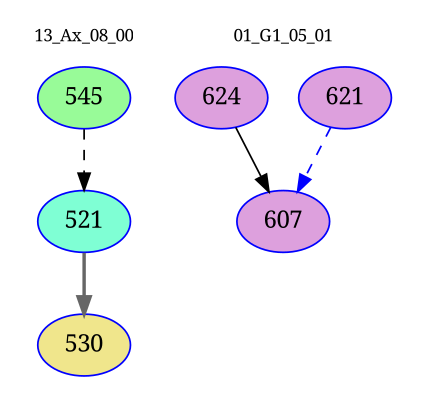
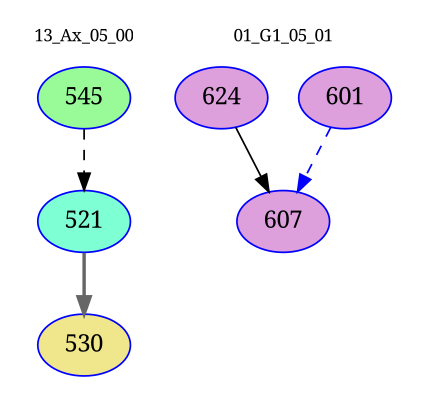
(84, 37) -> (84, 37)
(345, 98) -> (345, 98)
